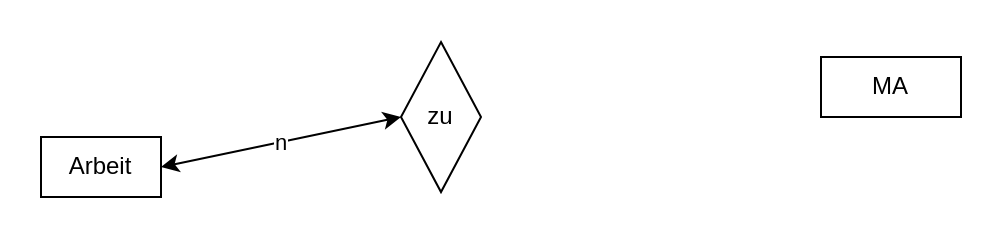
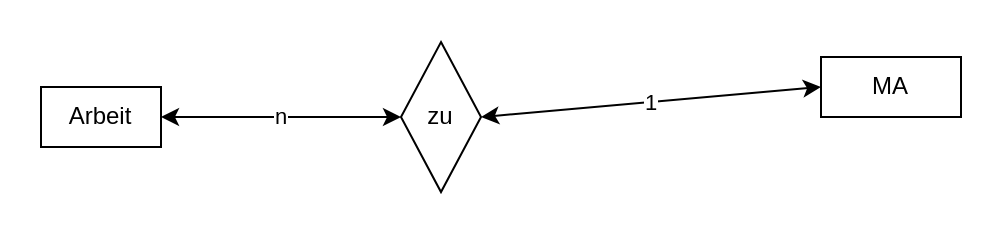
none -> (651, 102)
(101, 167) -> (101, 117)
